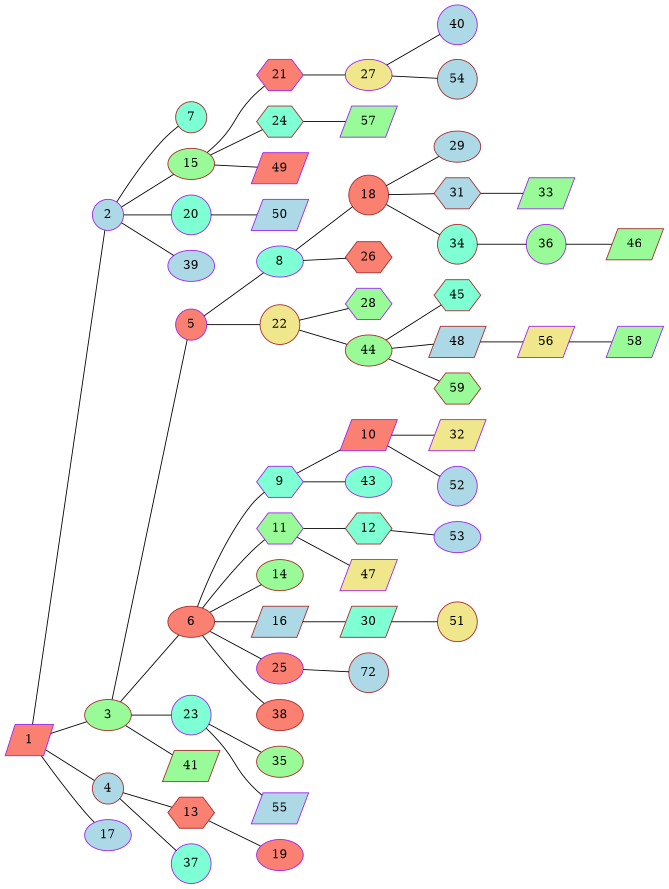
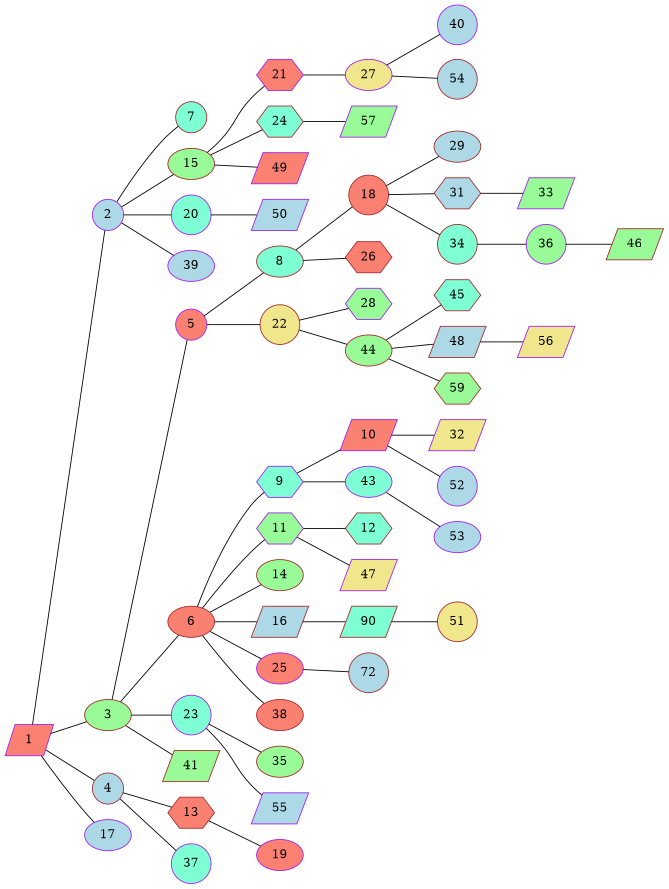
(280, 262) -> (280, 262)
(635, 342) -> none
(412, 533) -> (413, 510)
(369, 622) -> (369, 622)
